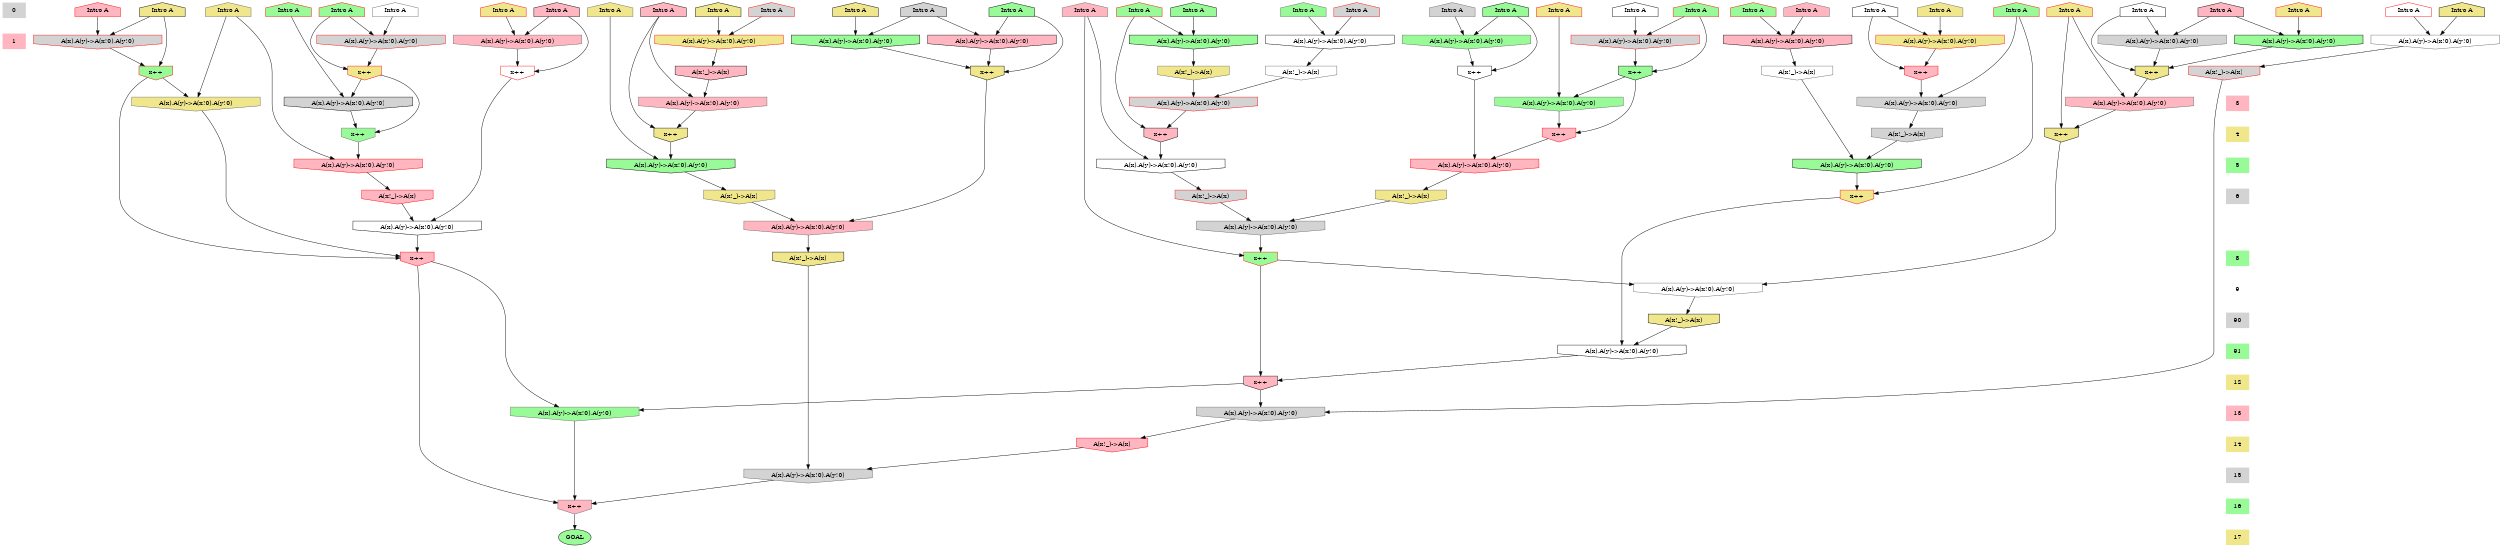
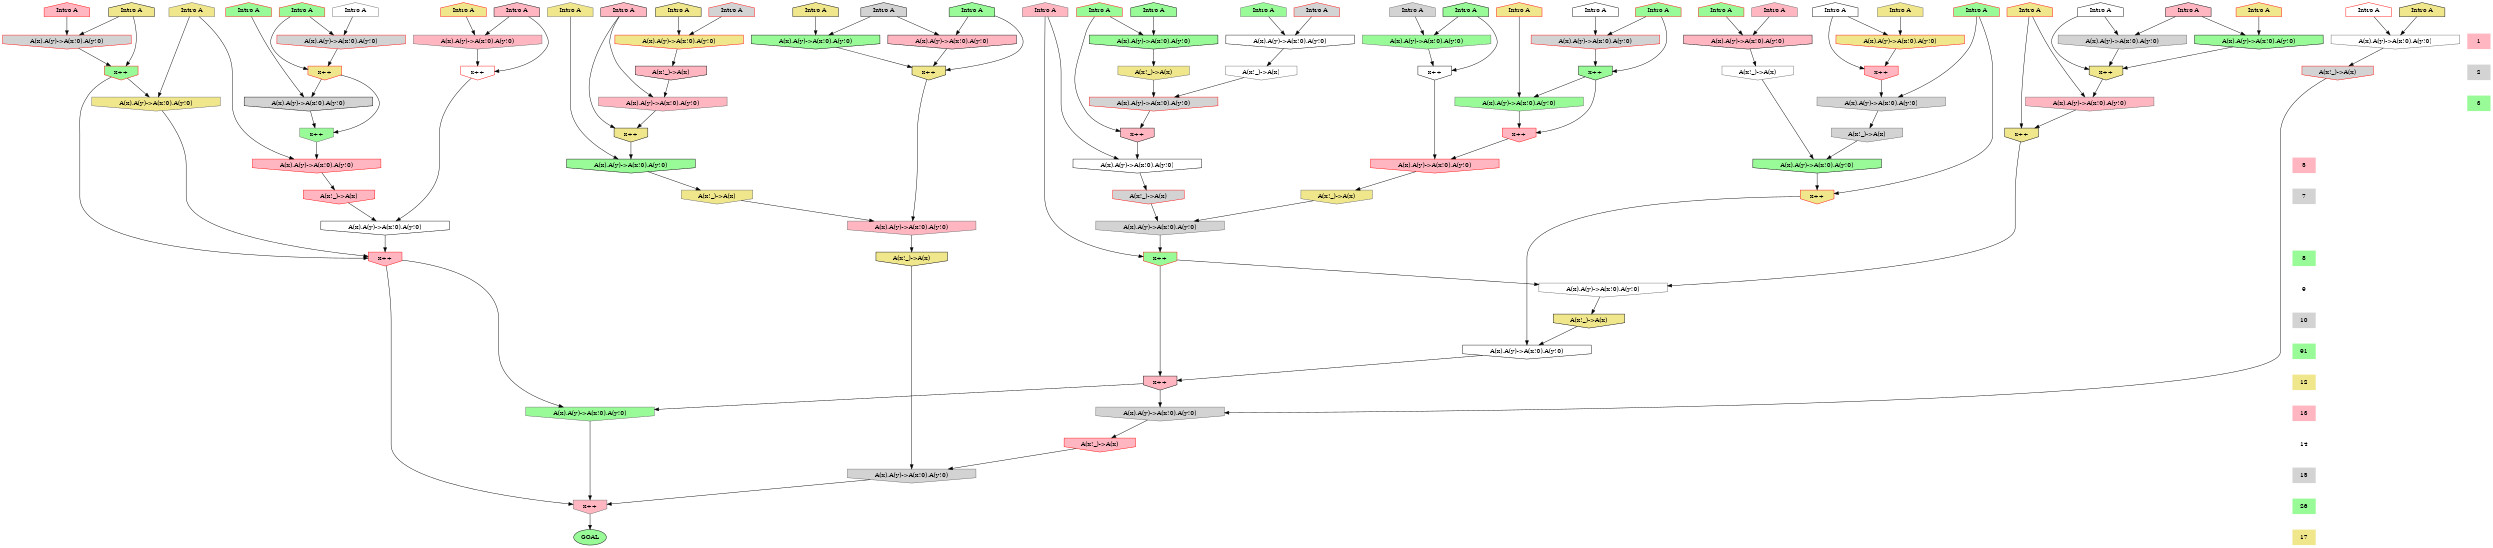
(14, 10) -> none
none -> (2479, 72)
(2238, 103) -> (2479, 103)
(2238, 134) -> none
(2238, 165) -> (2304, 165)
(2238, 196) -> (2304, 196)
(2238, 320) -> (2304, 320)
(2238, 444) -> (2304, 444)
(2238, 506) -> (2304, 506)
